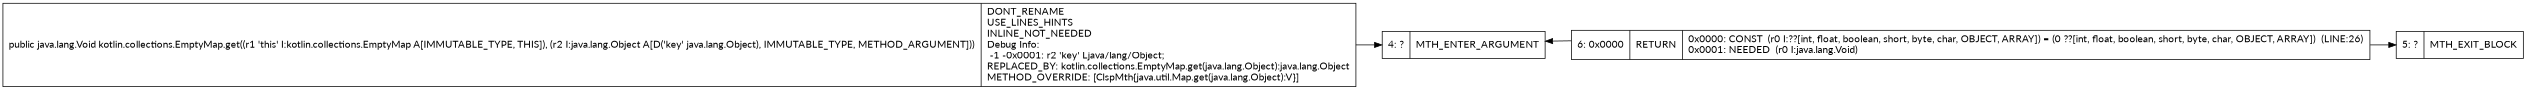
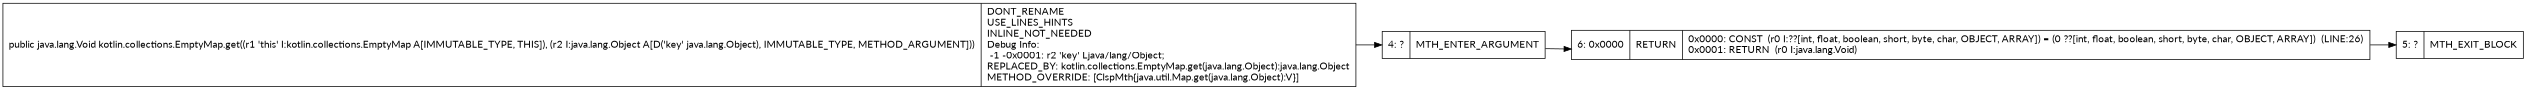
(1562, 41) -> (1555, 49)
(1775, 50) -> (1774, 50)
